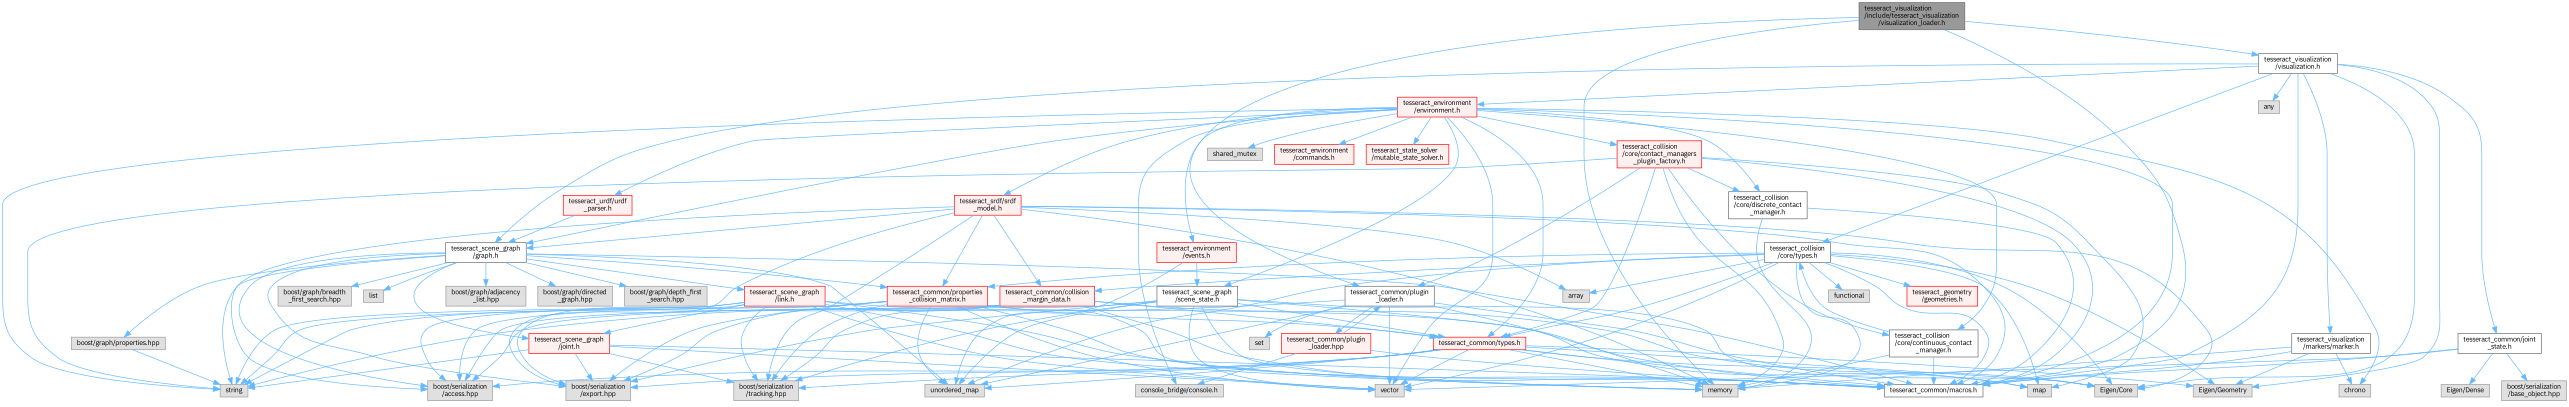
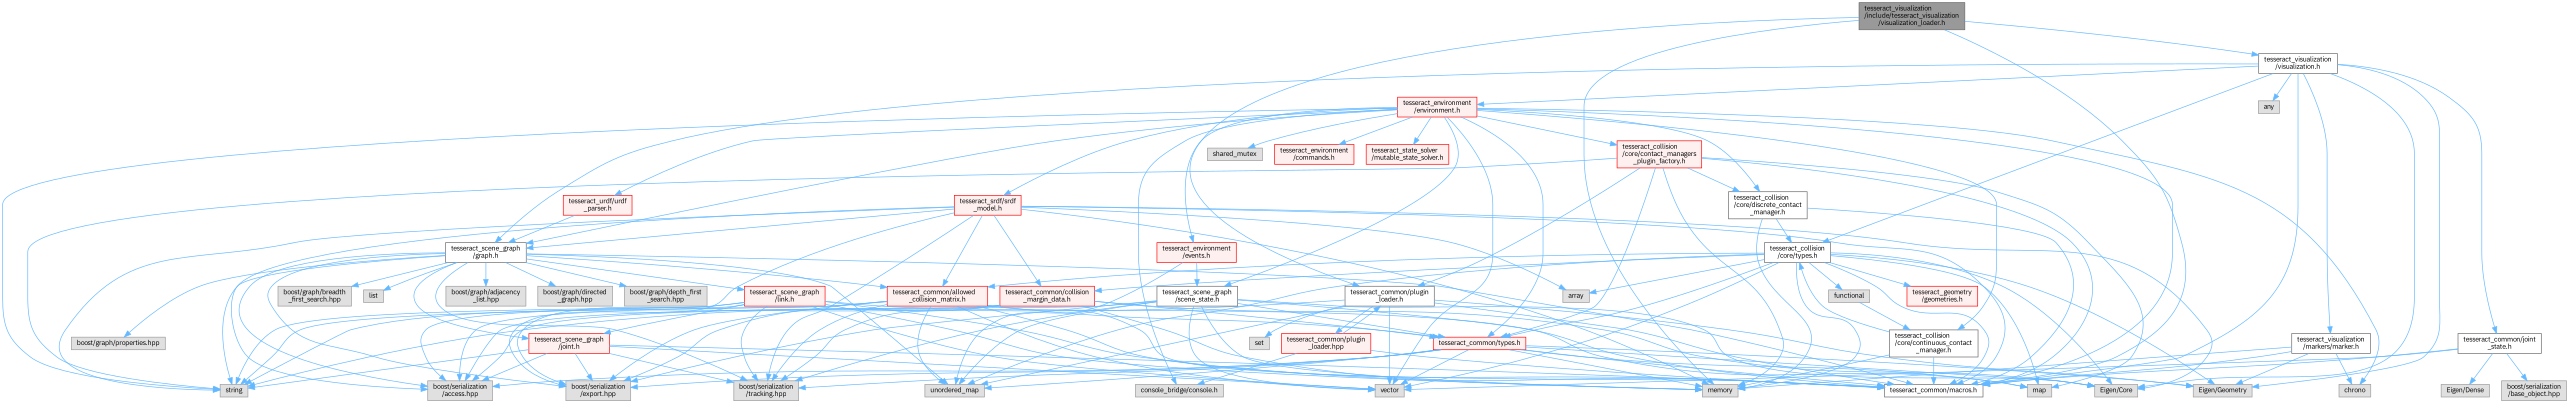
none -> (1781, 226)
(1781, 290) -> (1882, 315)
(937, 296) -> (937, 296)
none -> (592, 327)
(1567, 340) -> (1792, 340)
(173, 366) -> (404, 232)
none -> (516, 366)
